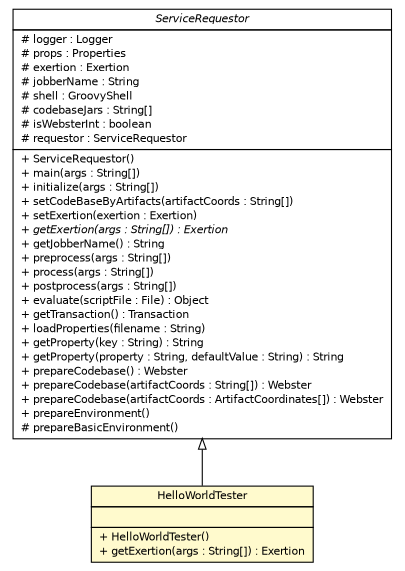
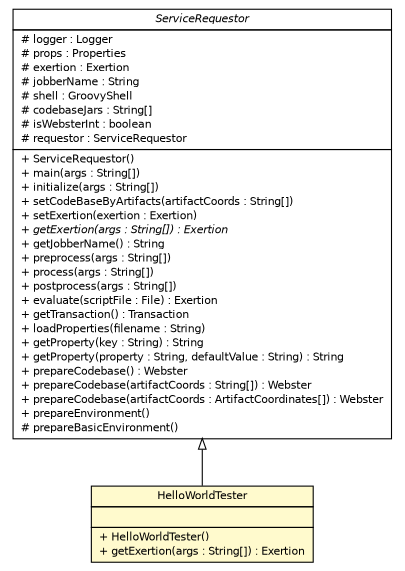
(115, 301) -> (119, 301)
